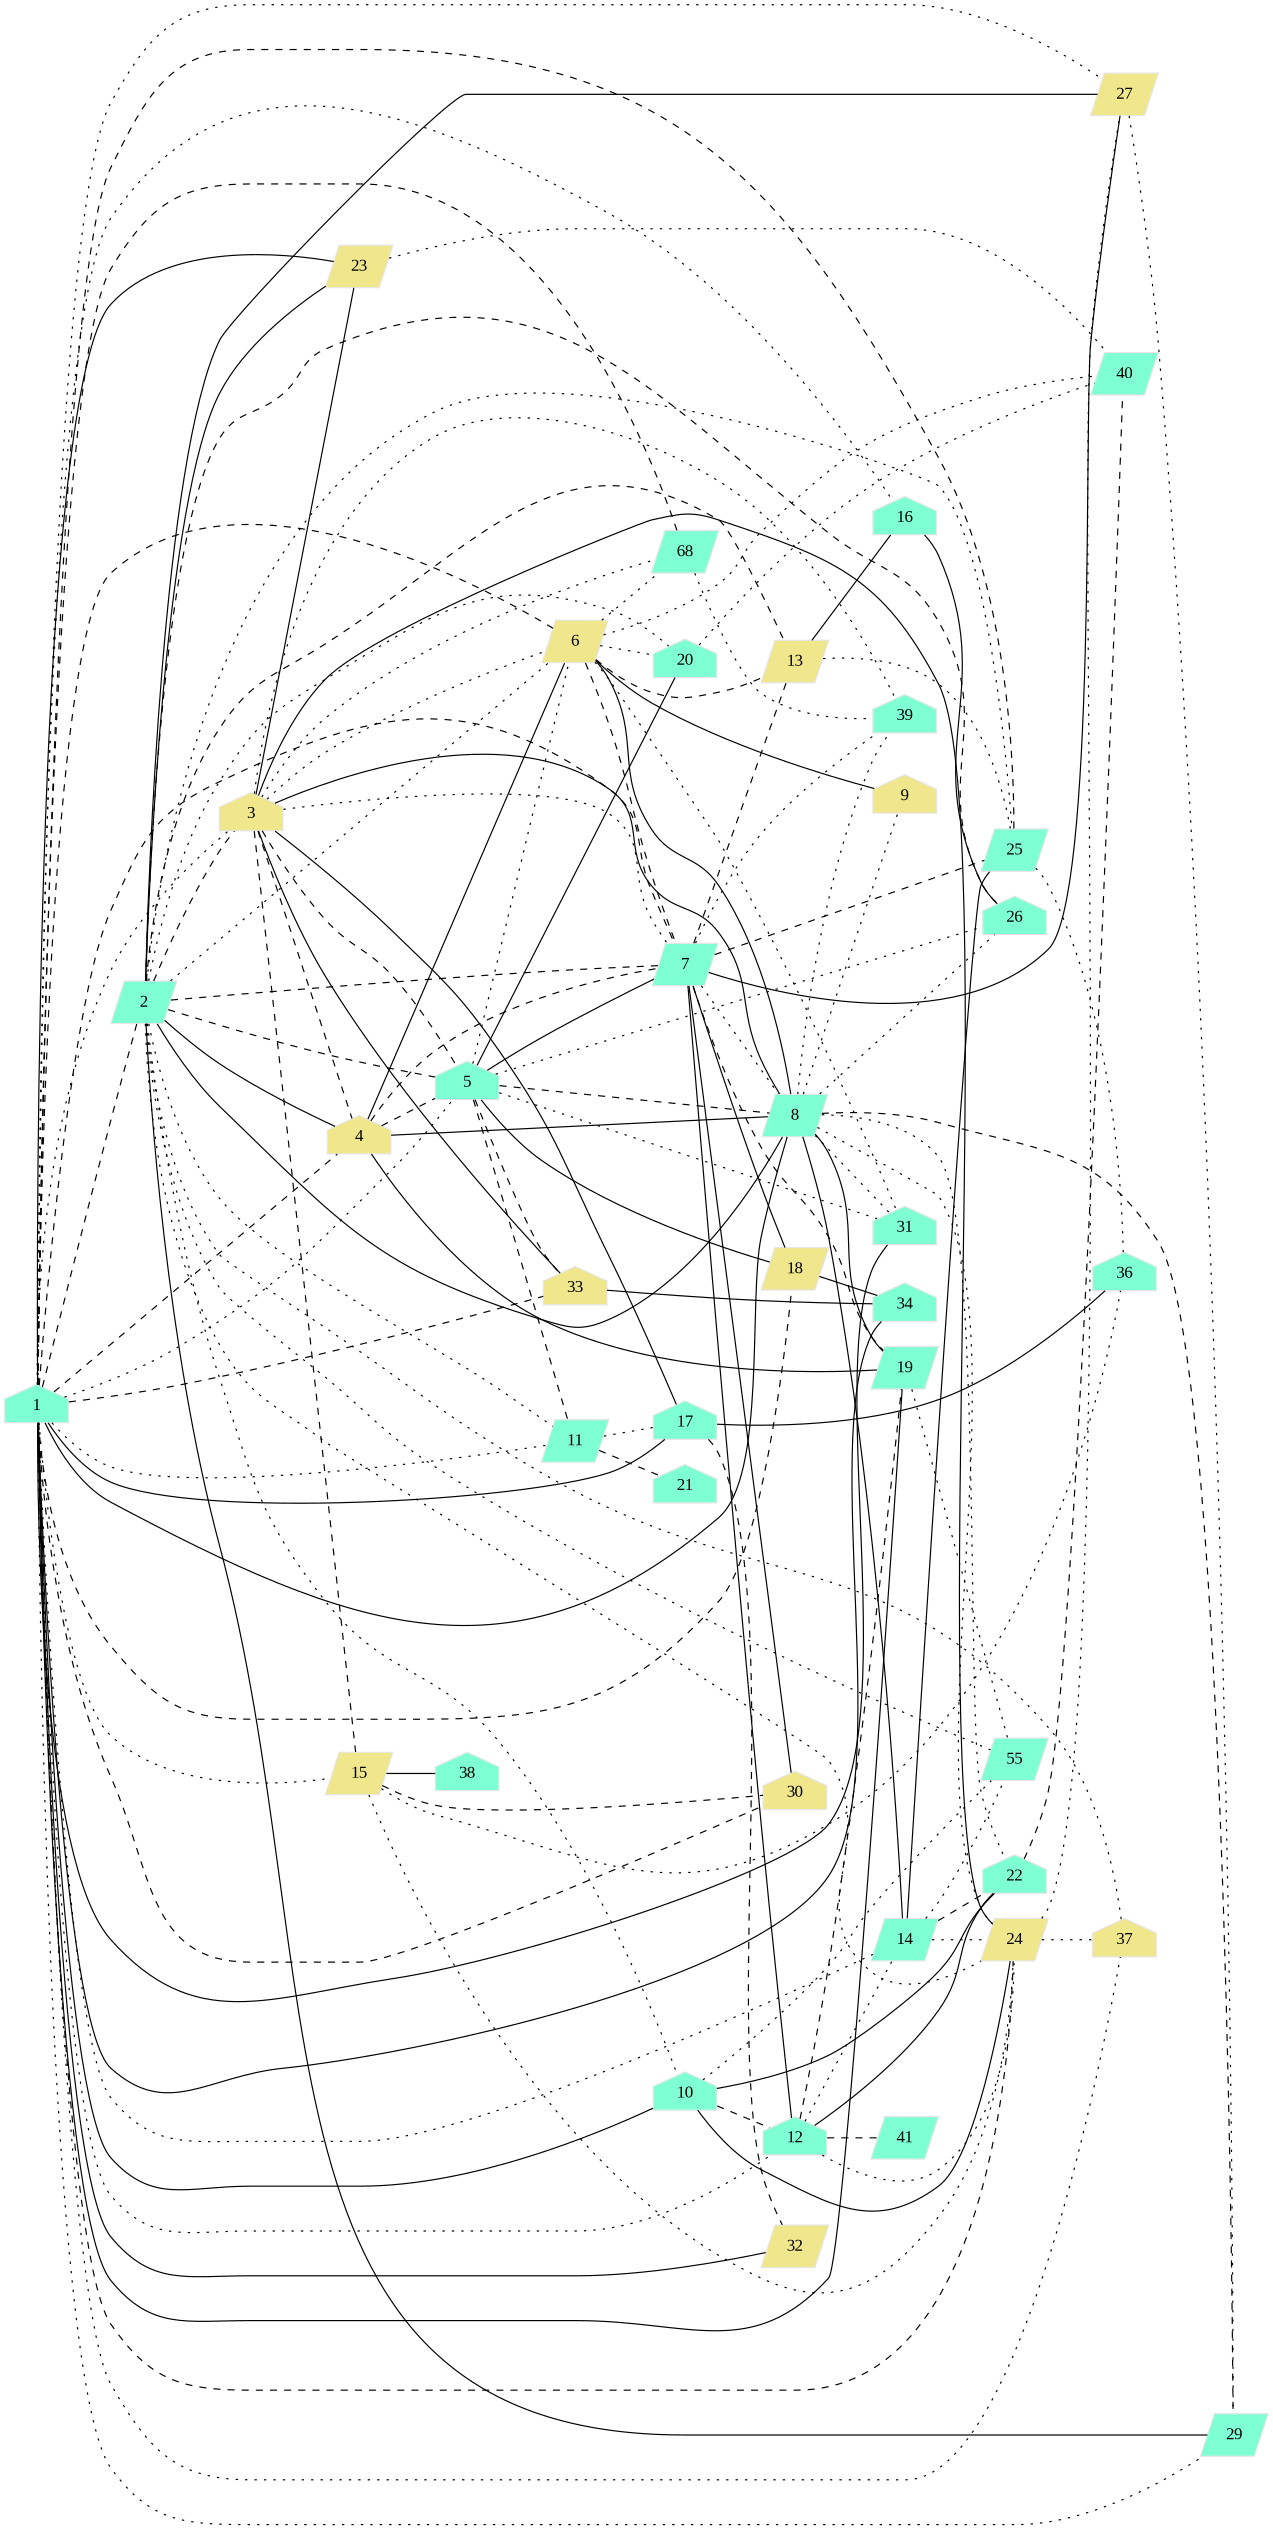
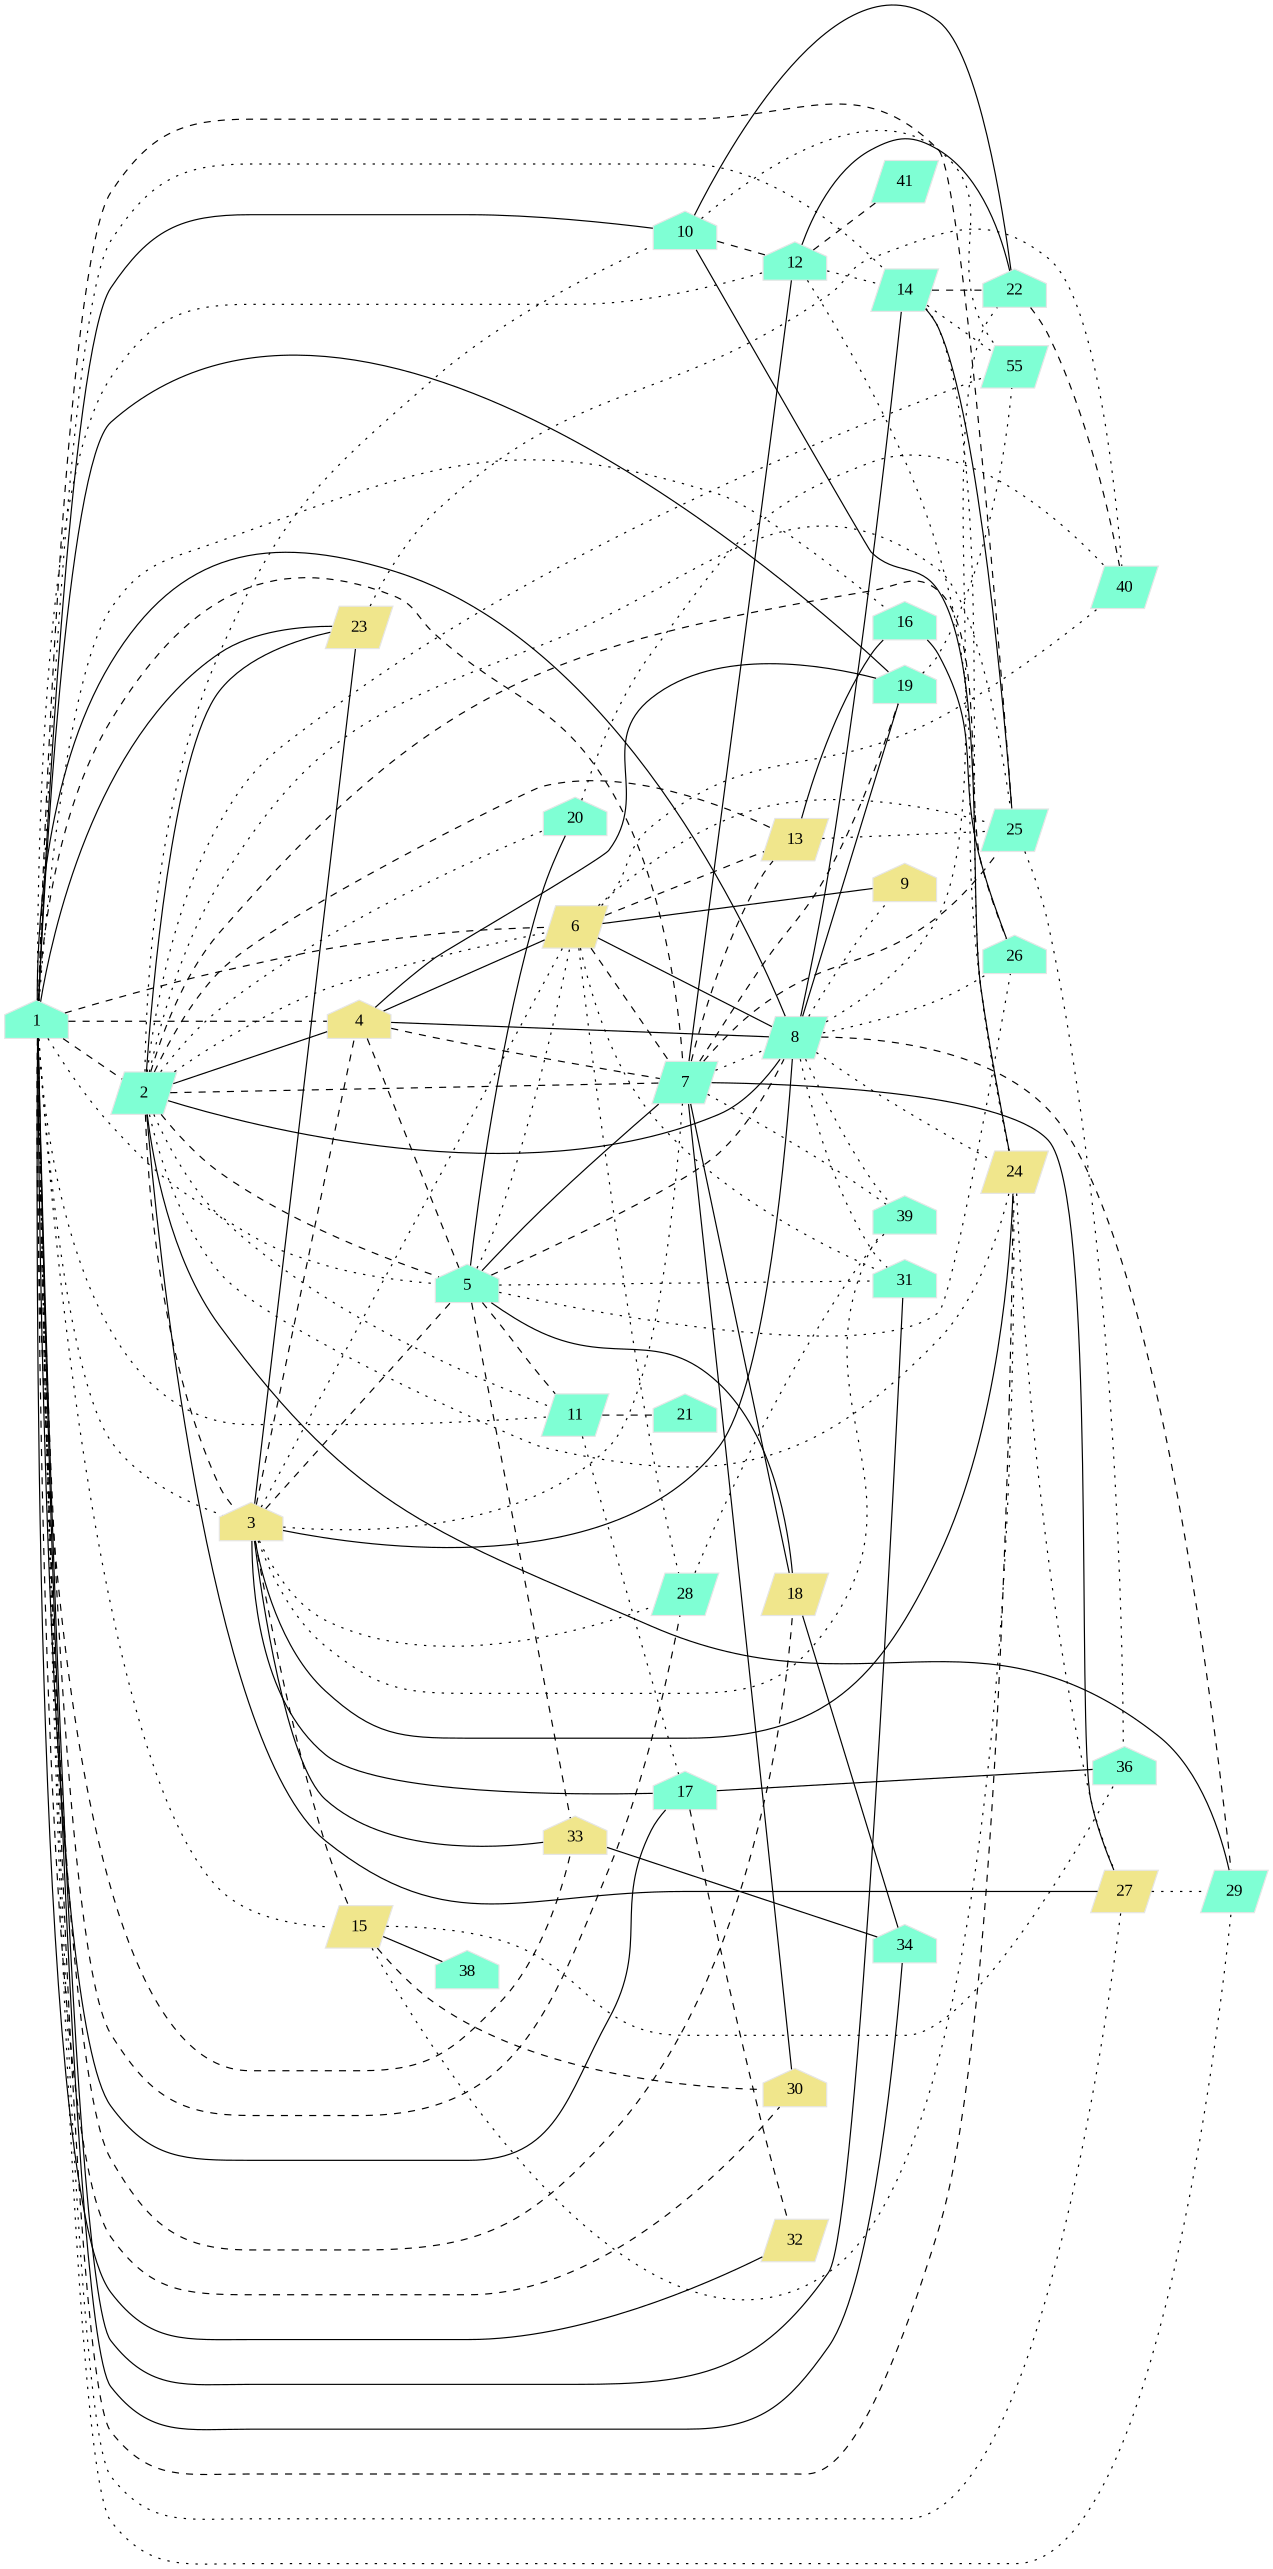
(685, 552) -> (685, 1594)
(627, 650) -> (781, 804)
(905, 1368) -> (905, 686)
(870, 1664) -> none
(1124, 1940) -> none
